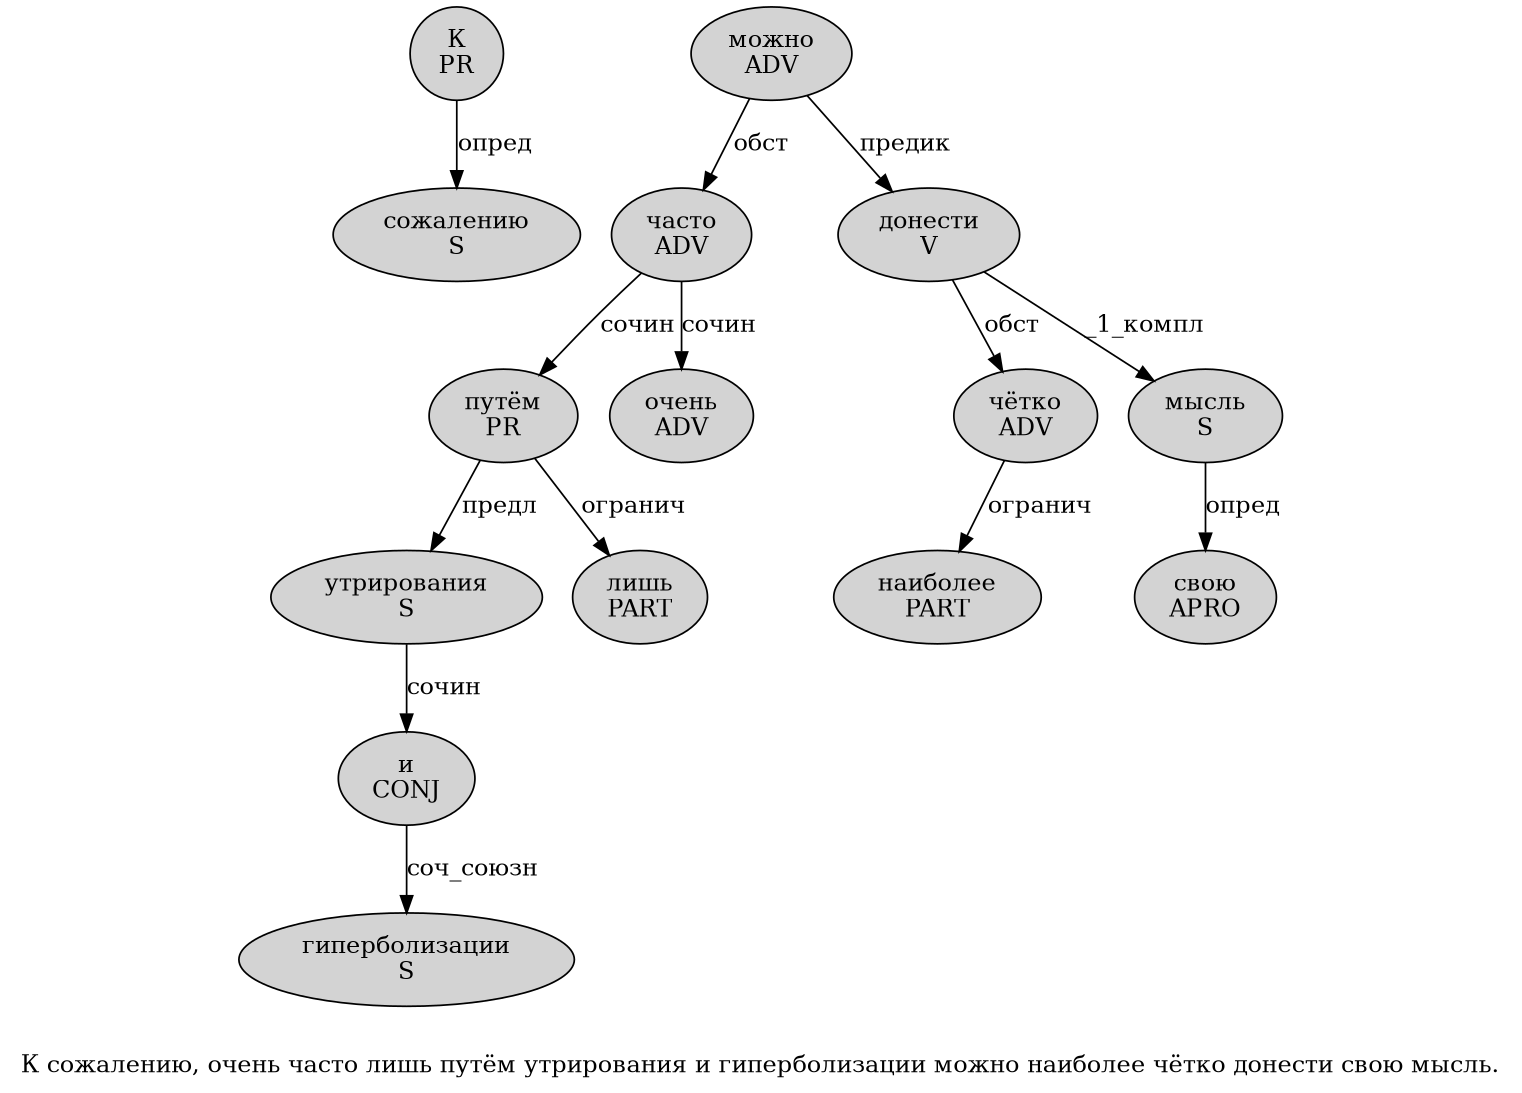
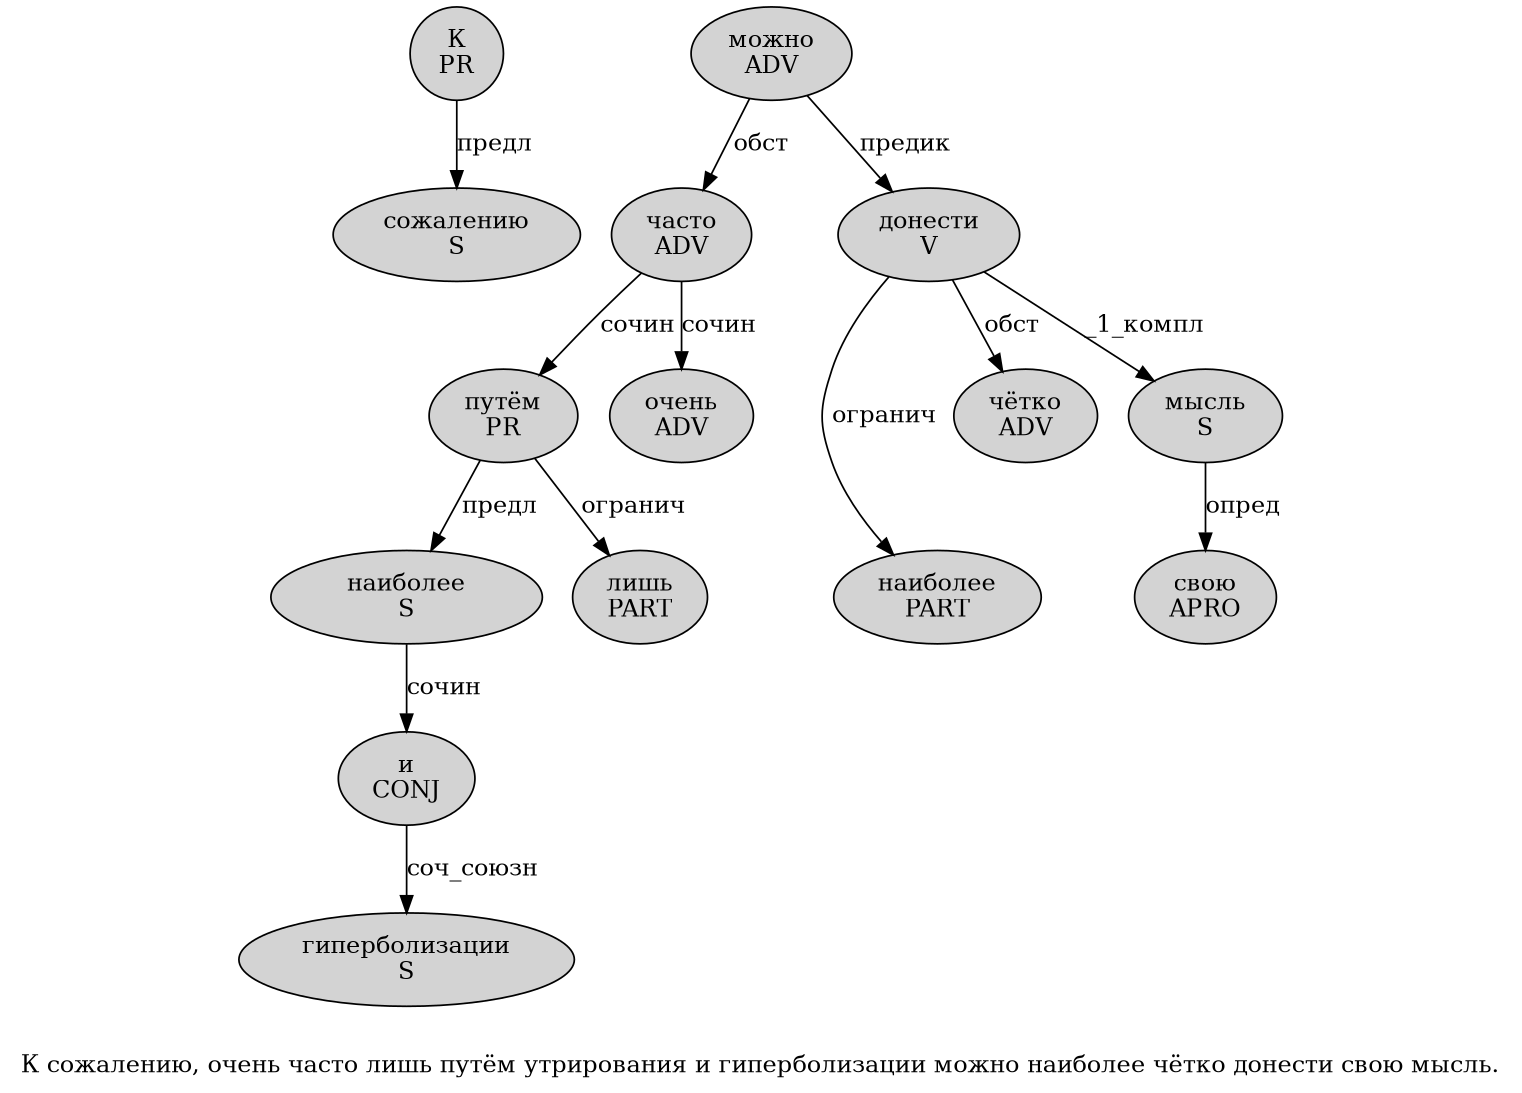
(495, 144) -> (495, 144)
(986, 498) -> (823, 408)
(407, 597) -> (407, 597)
